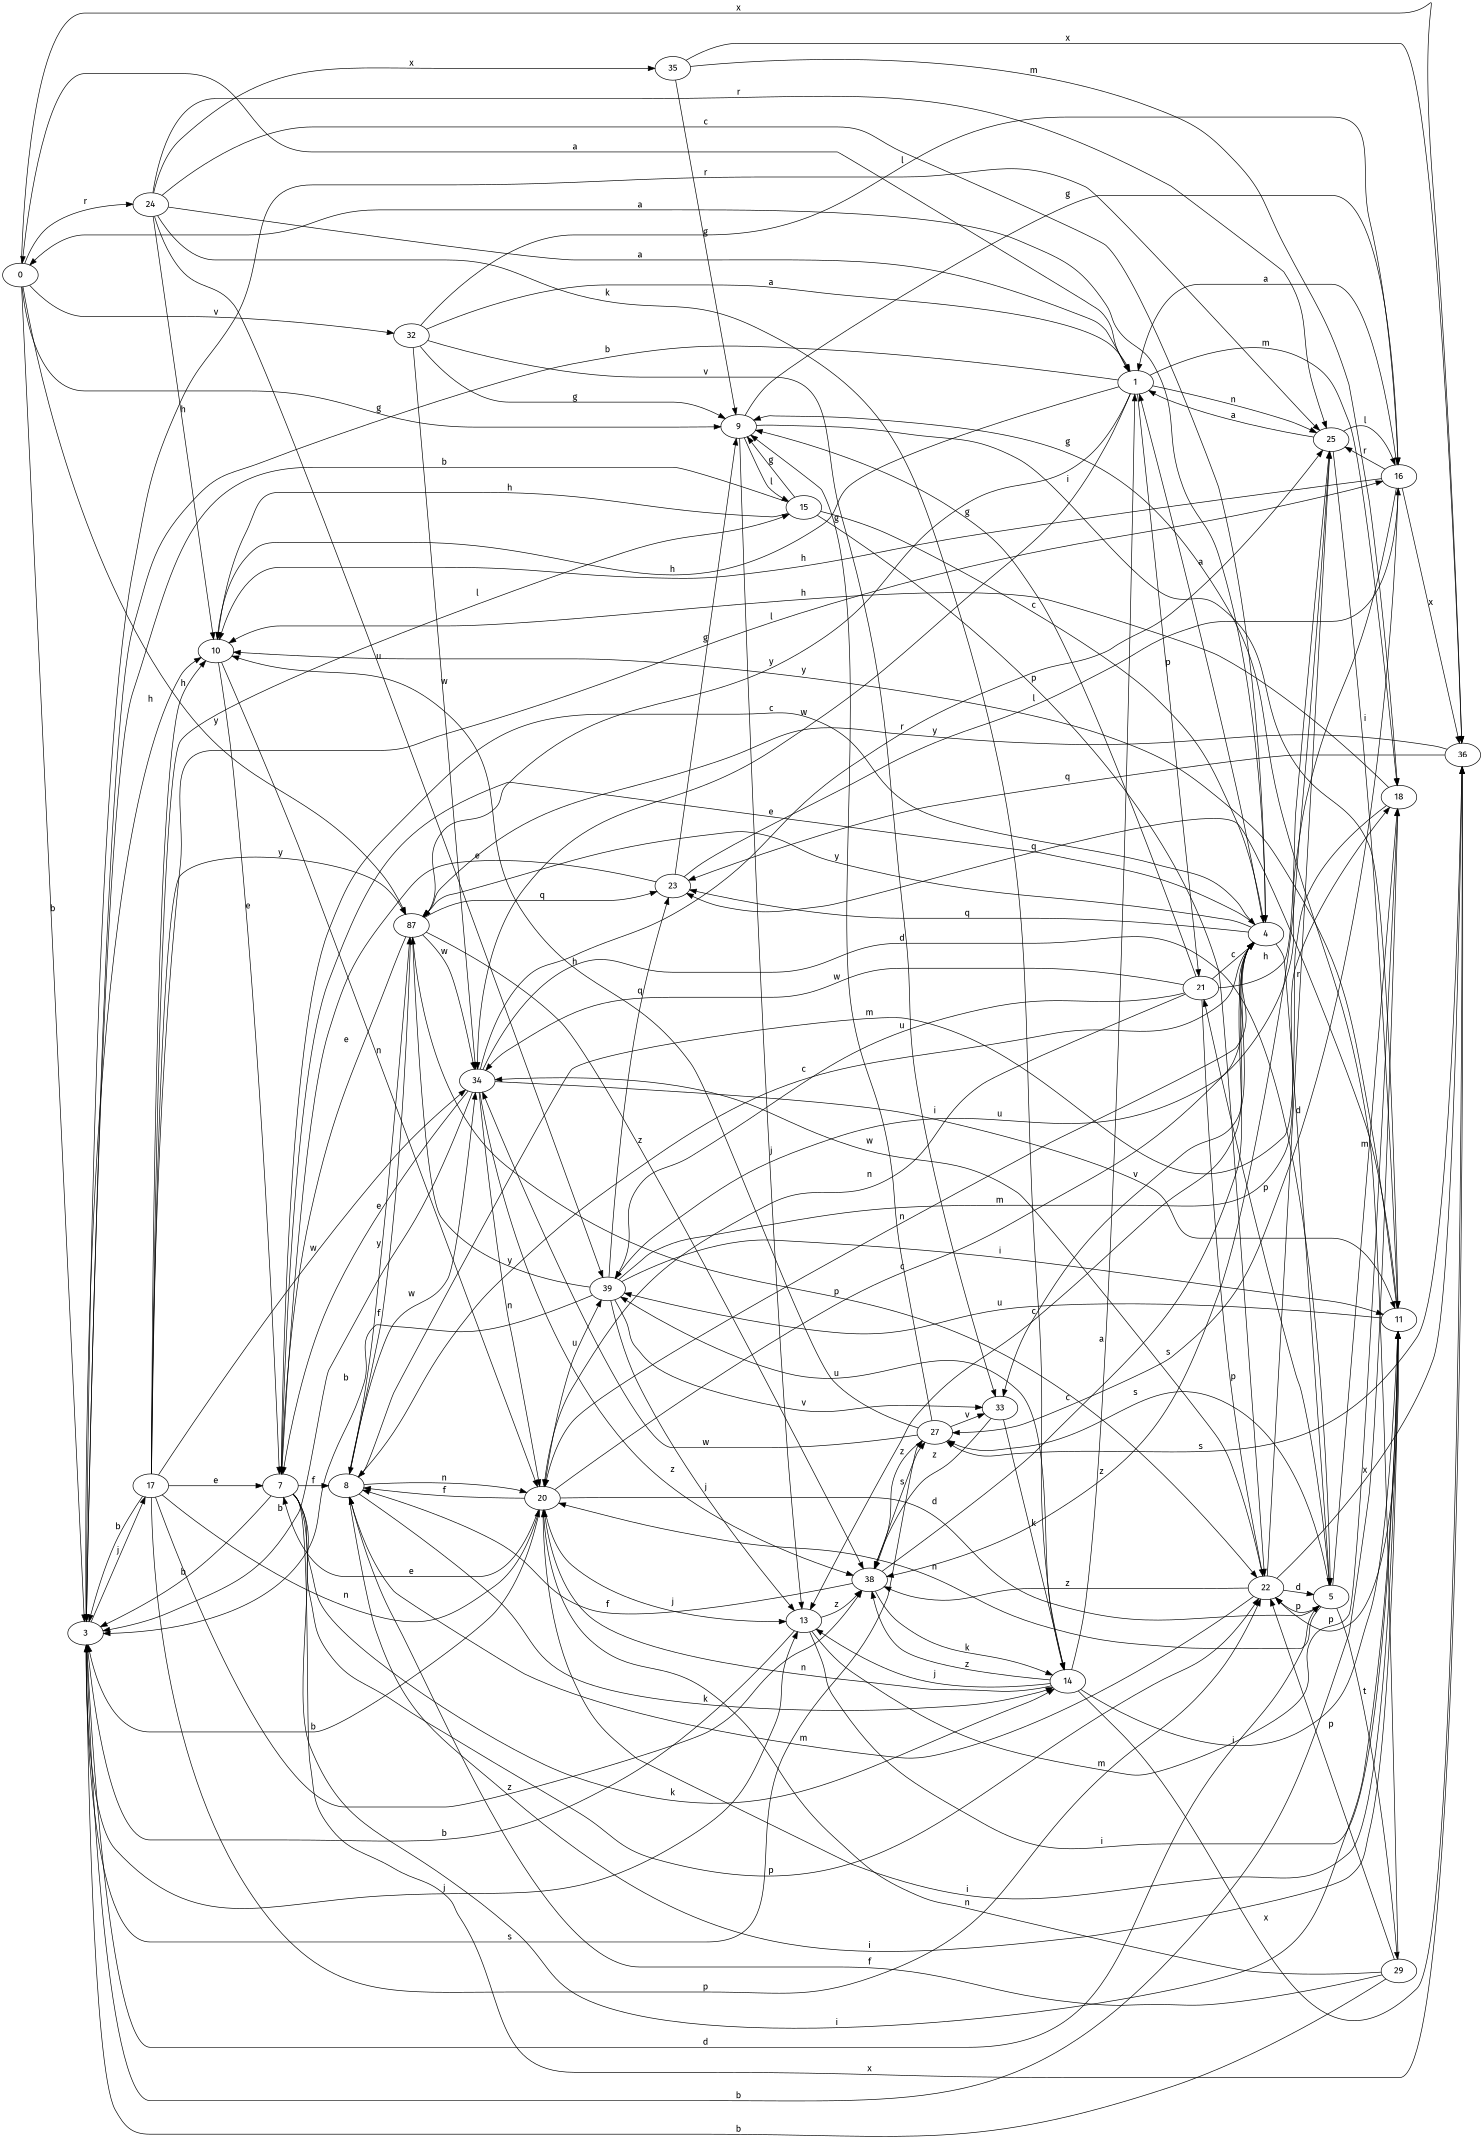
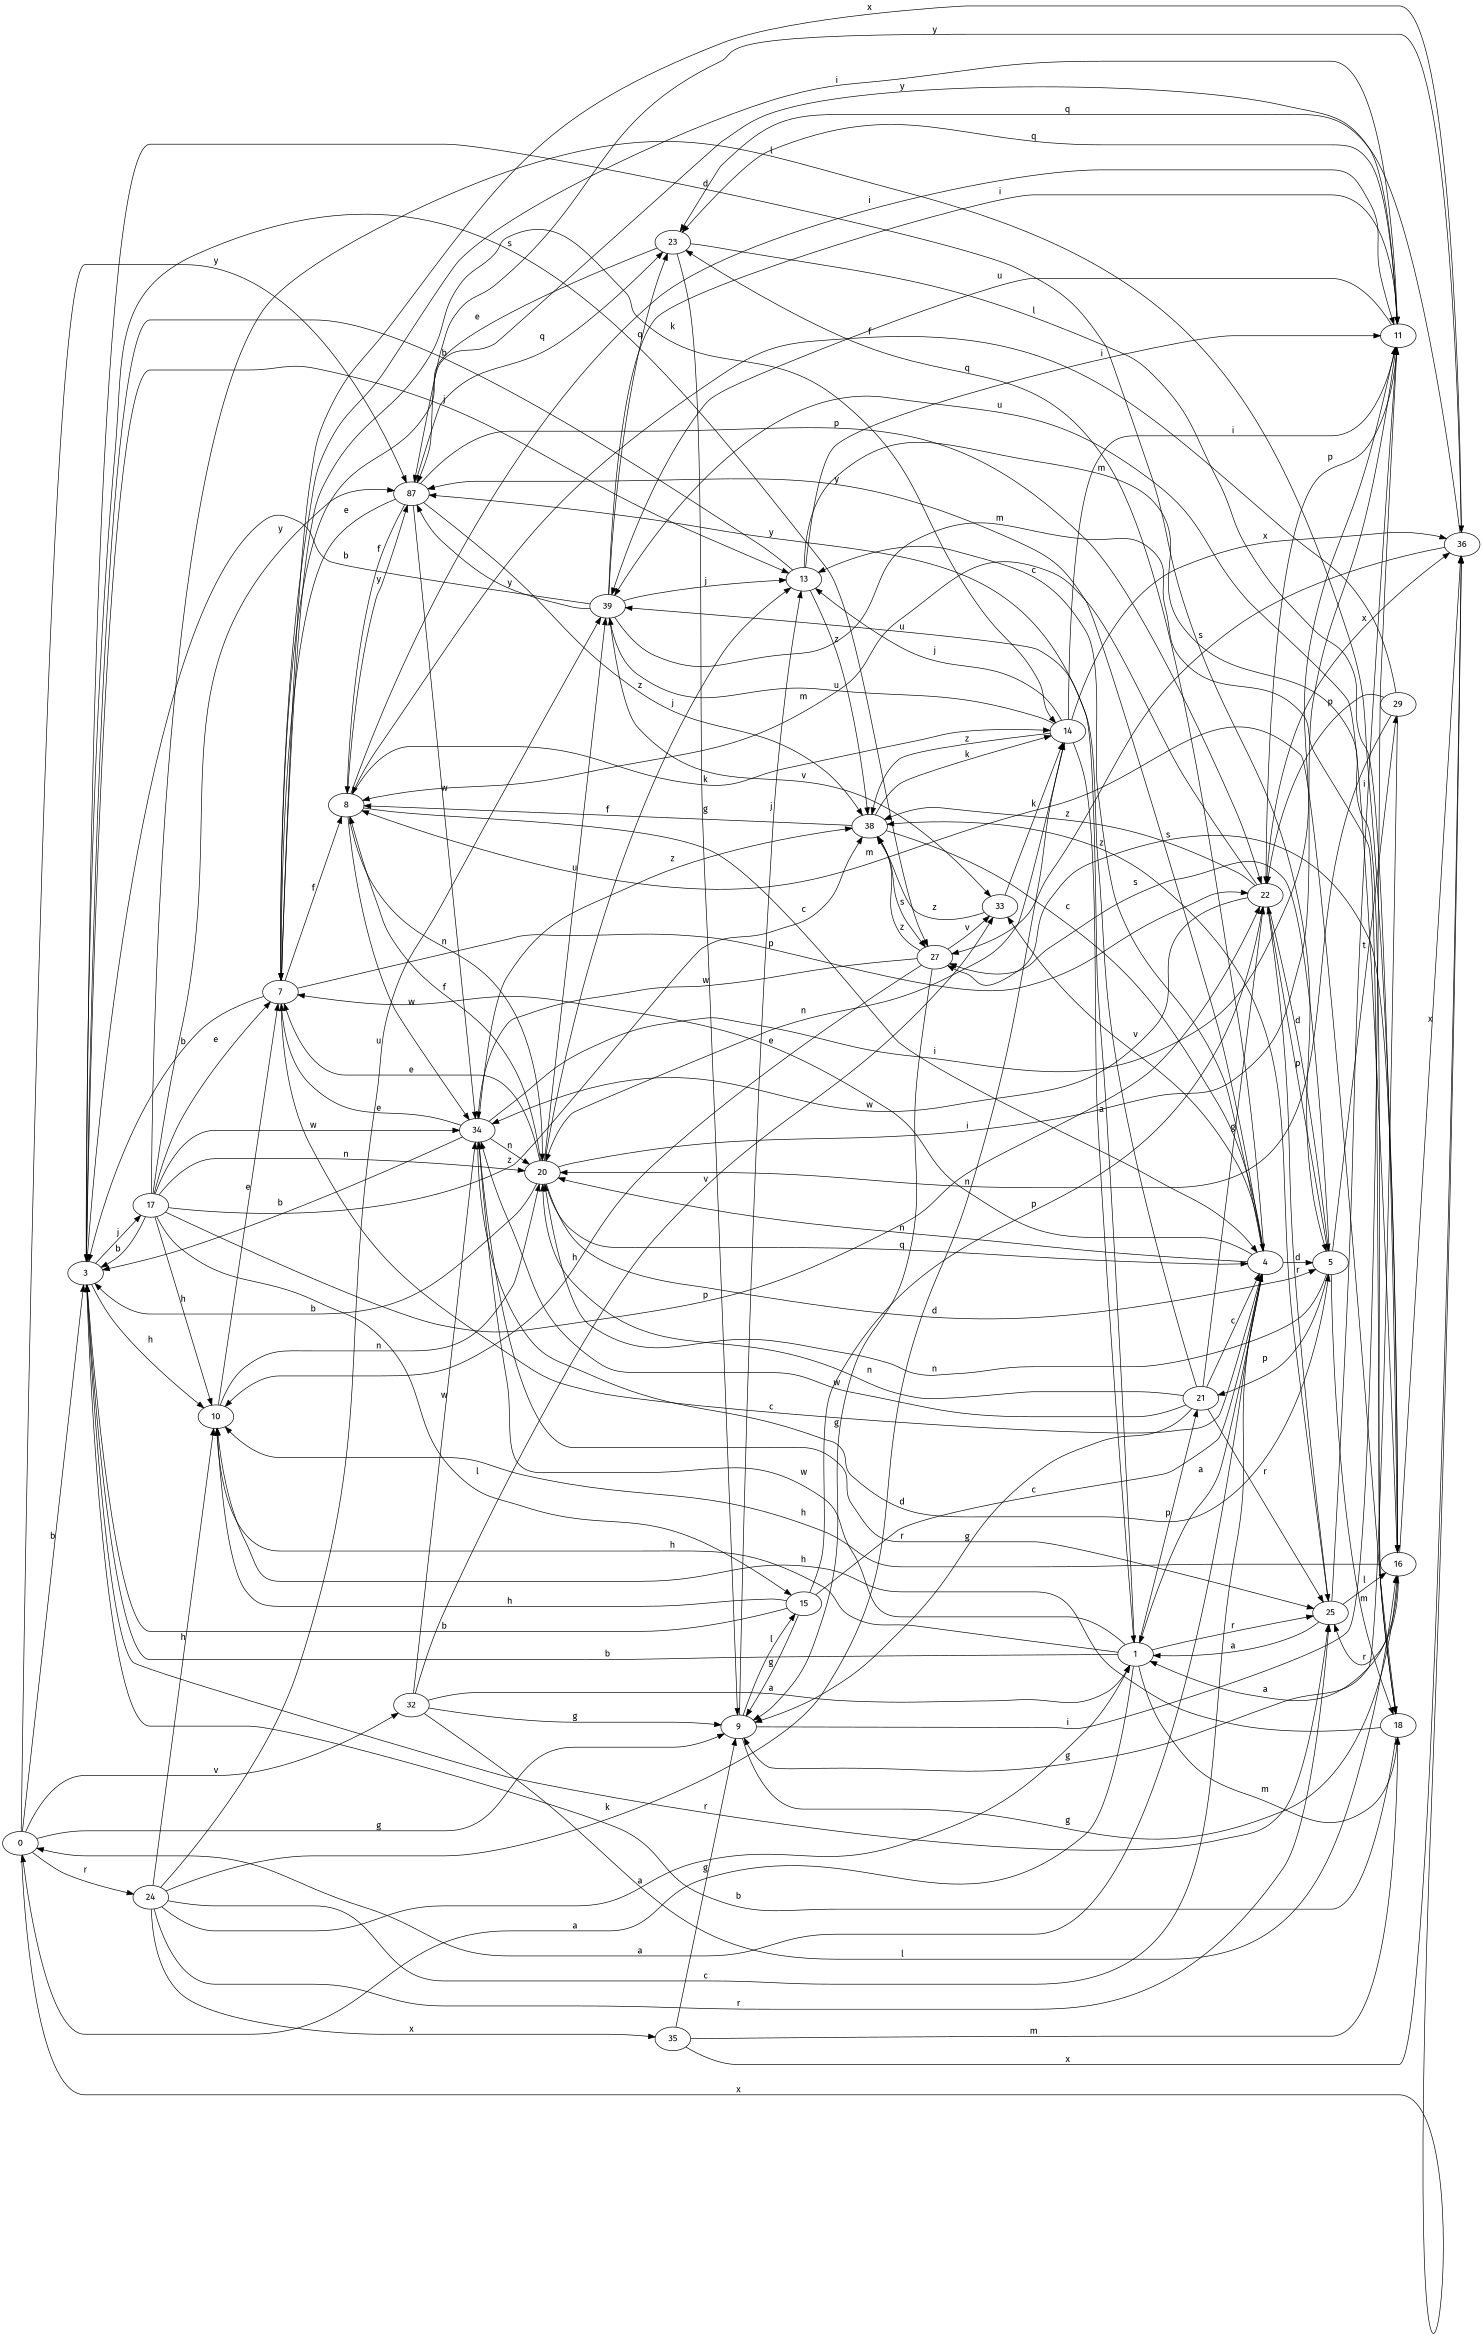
(1233, 400) -> (1233, 1626)
(1053, 721) -> (898, 92)
(1266, 957) -> (1265, 1472)
(902, 1267) -> (902, 1245)
(1233, 1377) -> (1233, 1127)
(531, 2134) -> none
